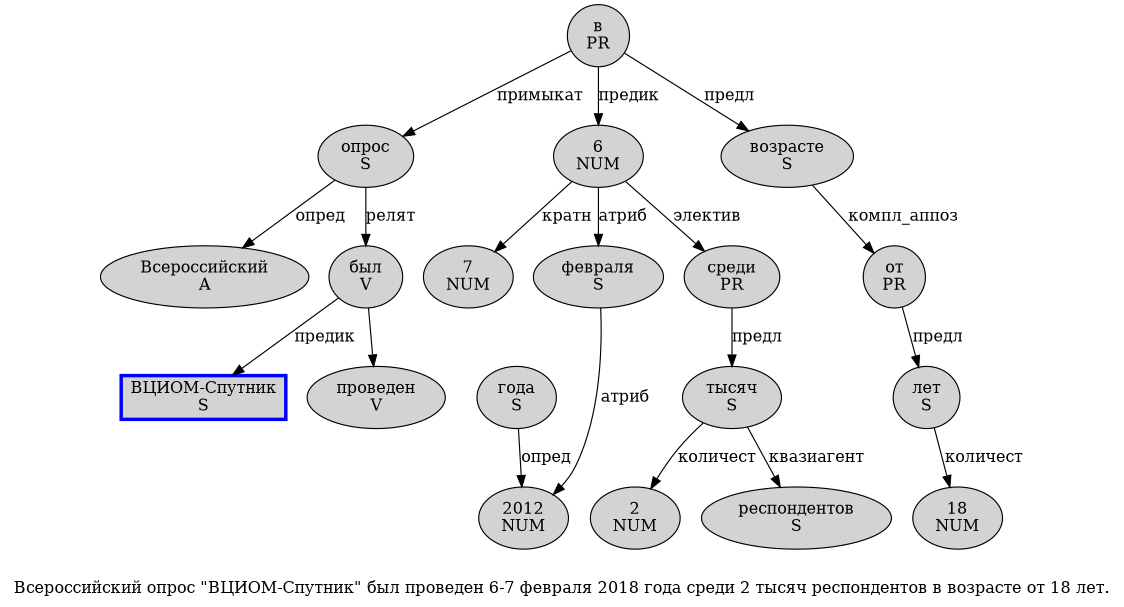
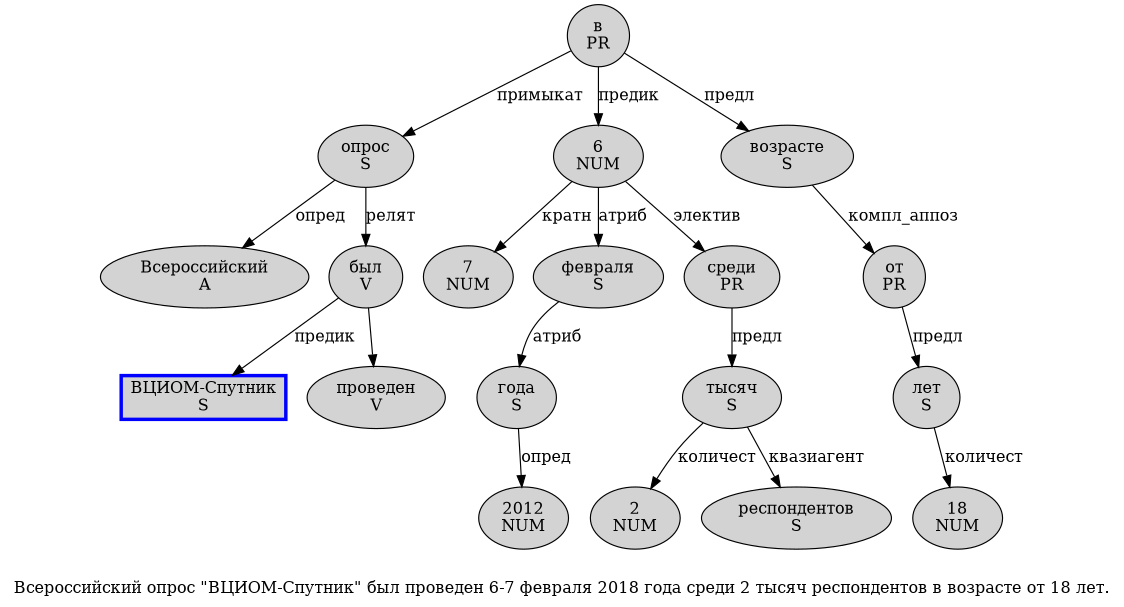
(595, 401) -> (535, 325)
